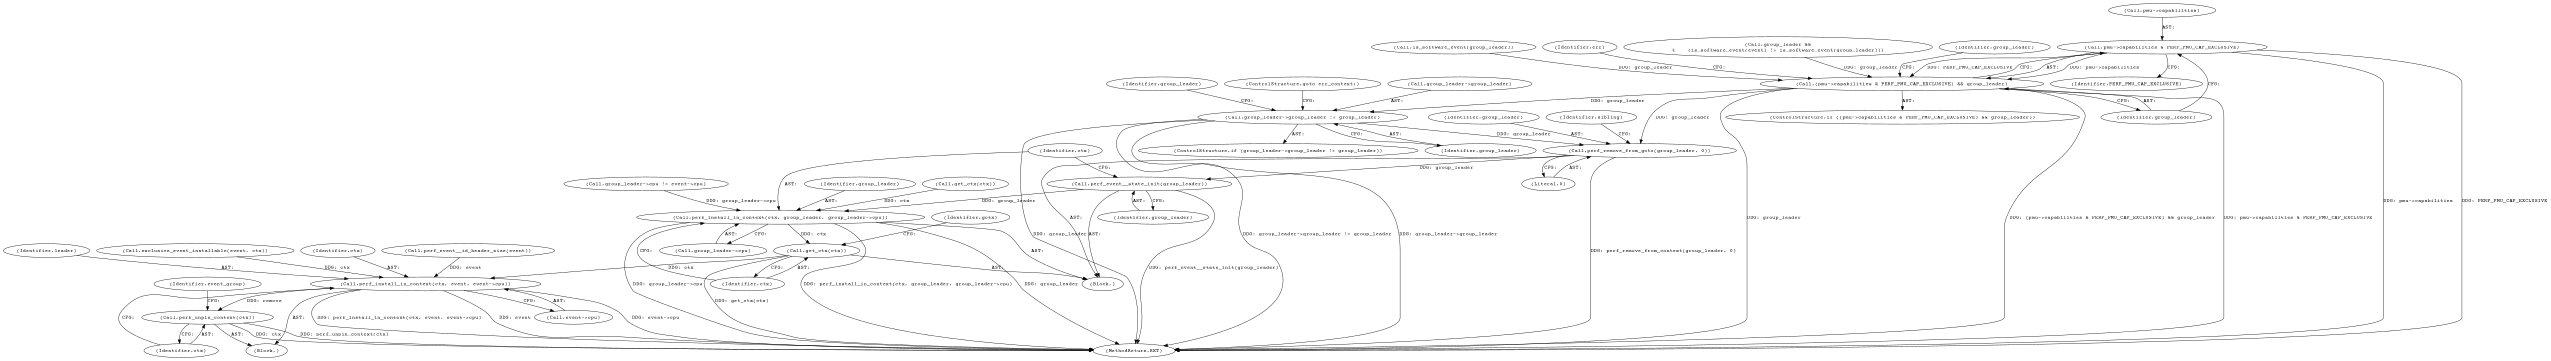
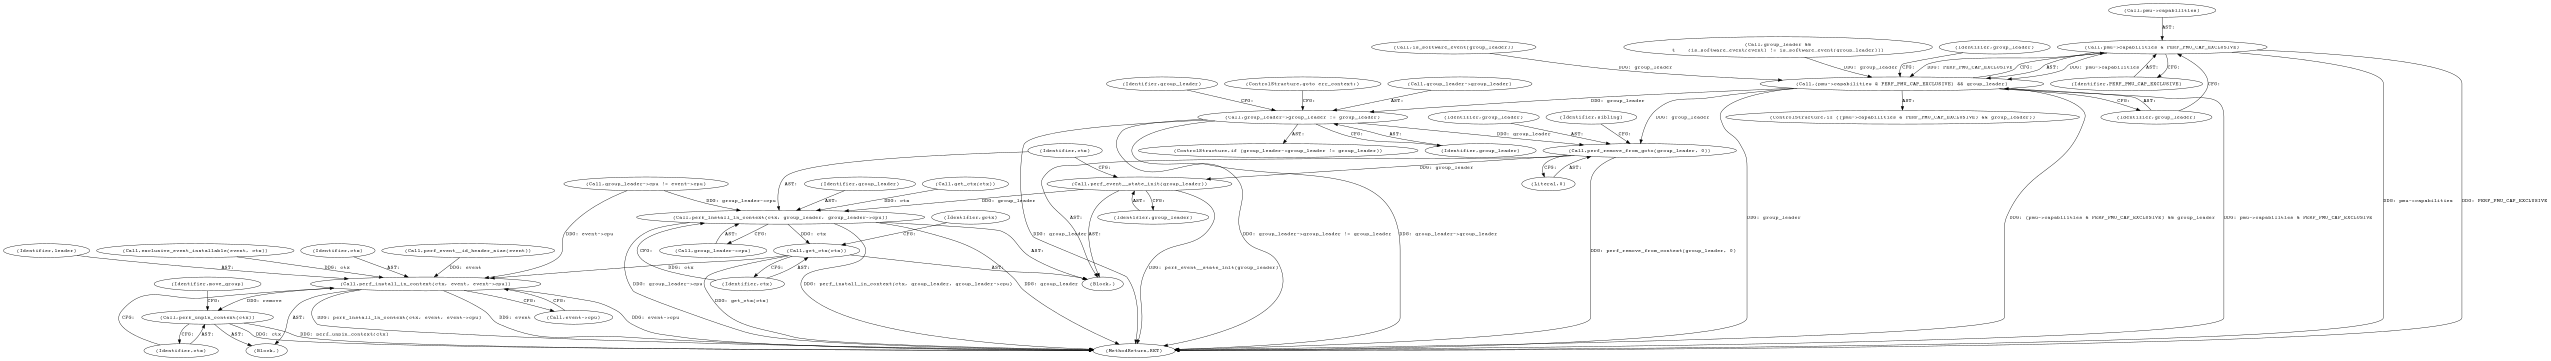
(1580, 47) -> none
none -> (2144, 67)
none -> (563, 244)
(208, 284) -> (208, 284)
(561, 301) -> (561, 301)
